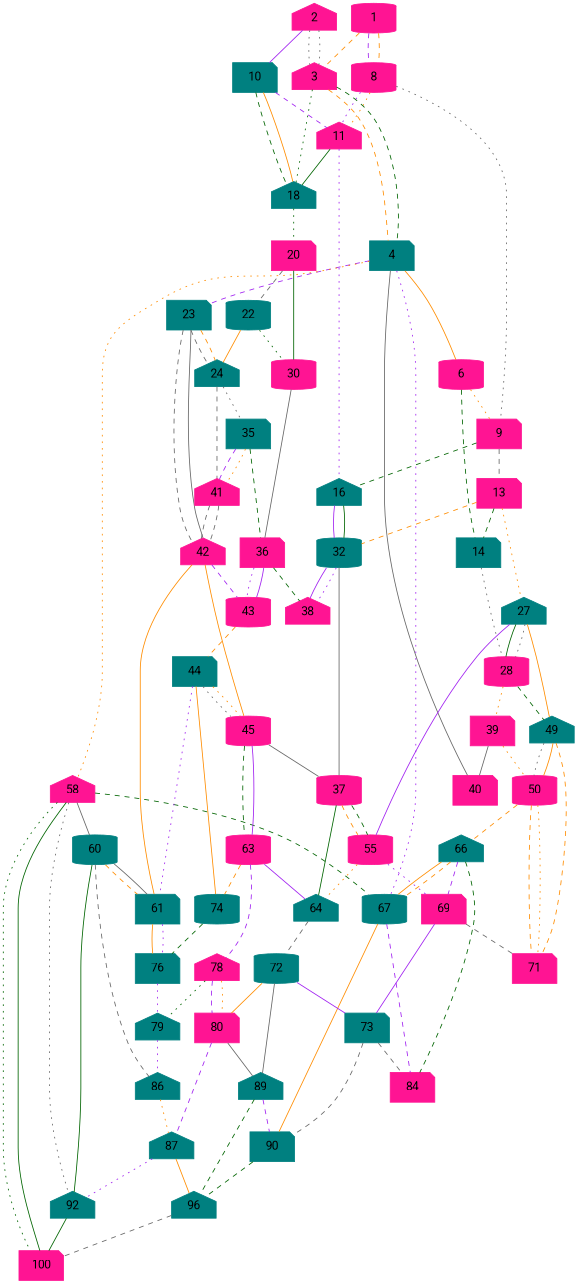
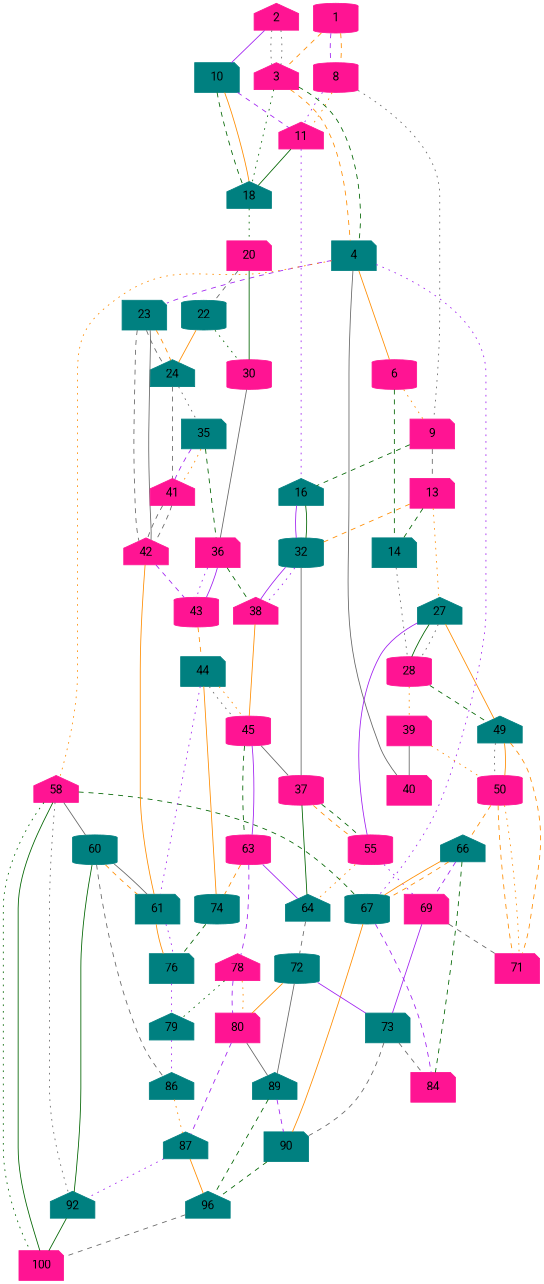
(220, 633) -> (252, 670)
